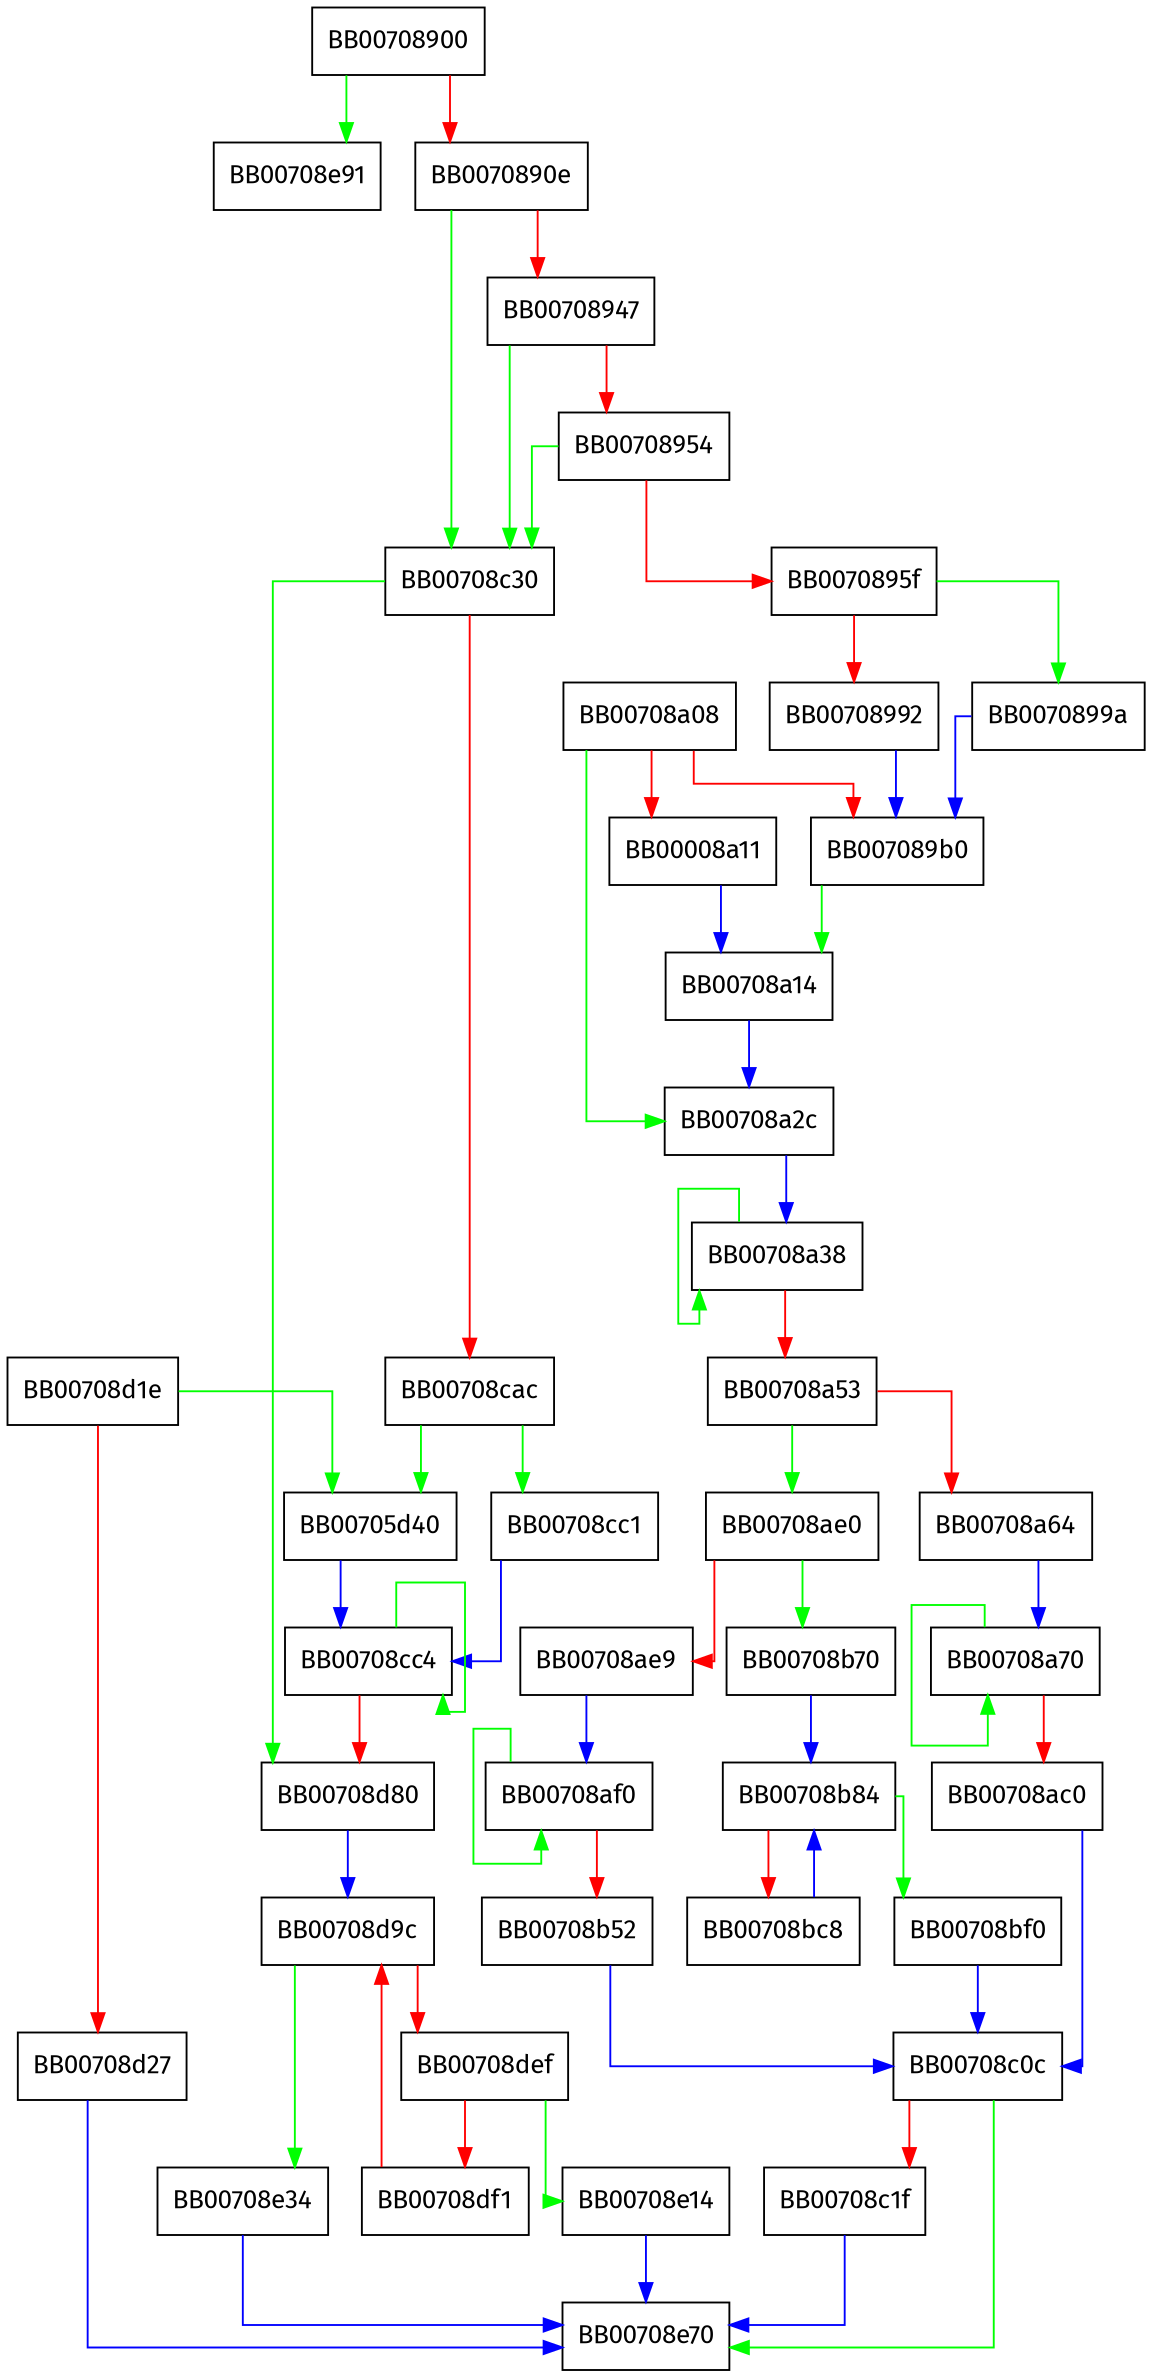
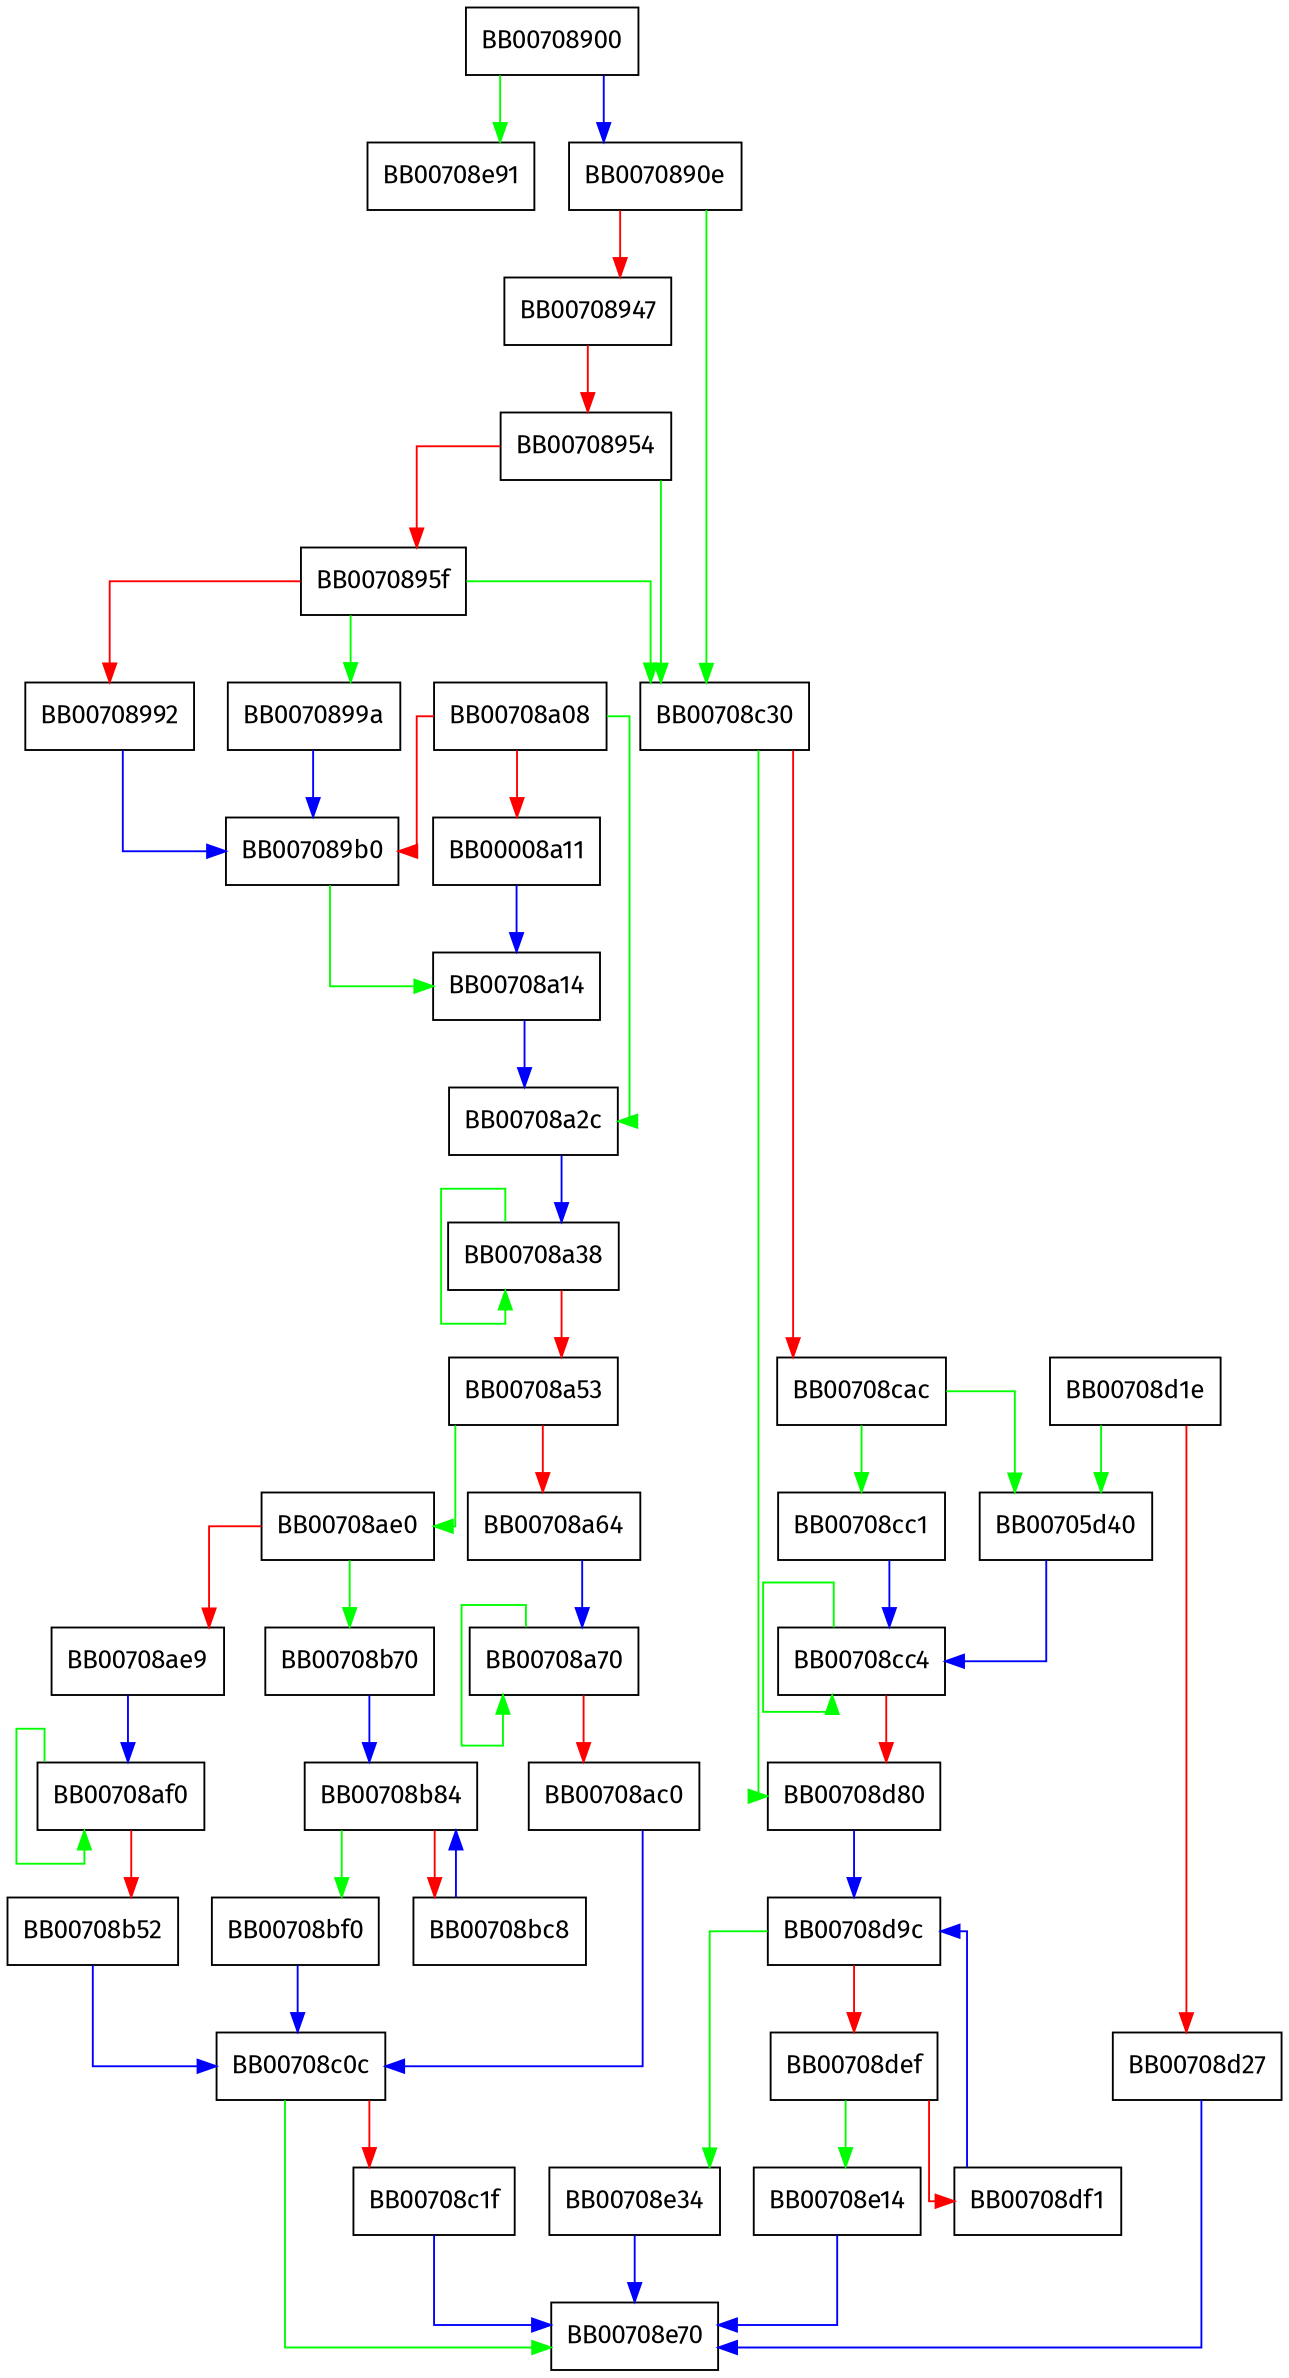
(450, 99) -> (604, 99)
(510, 437) -> (600, 581)
(382, 2075) -> (967, 2045)
